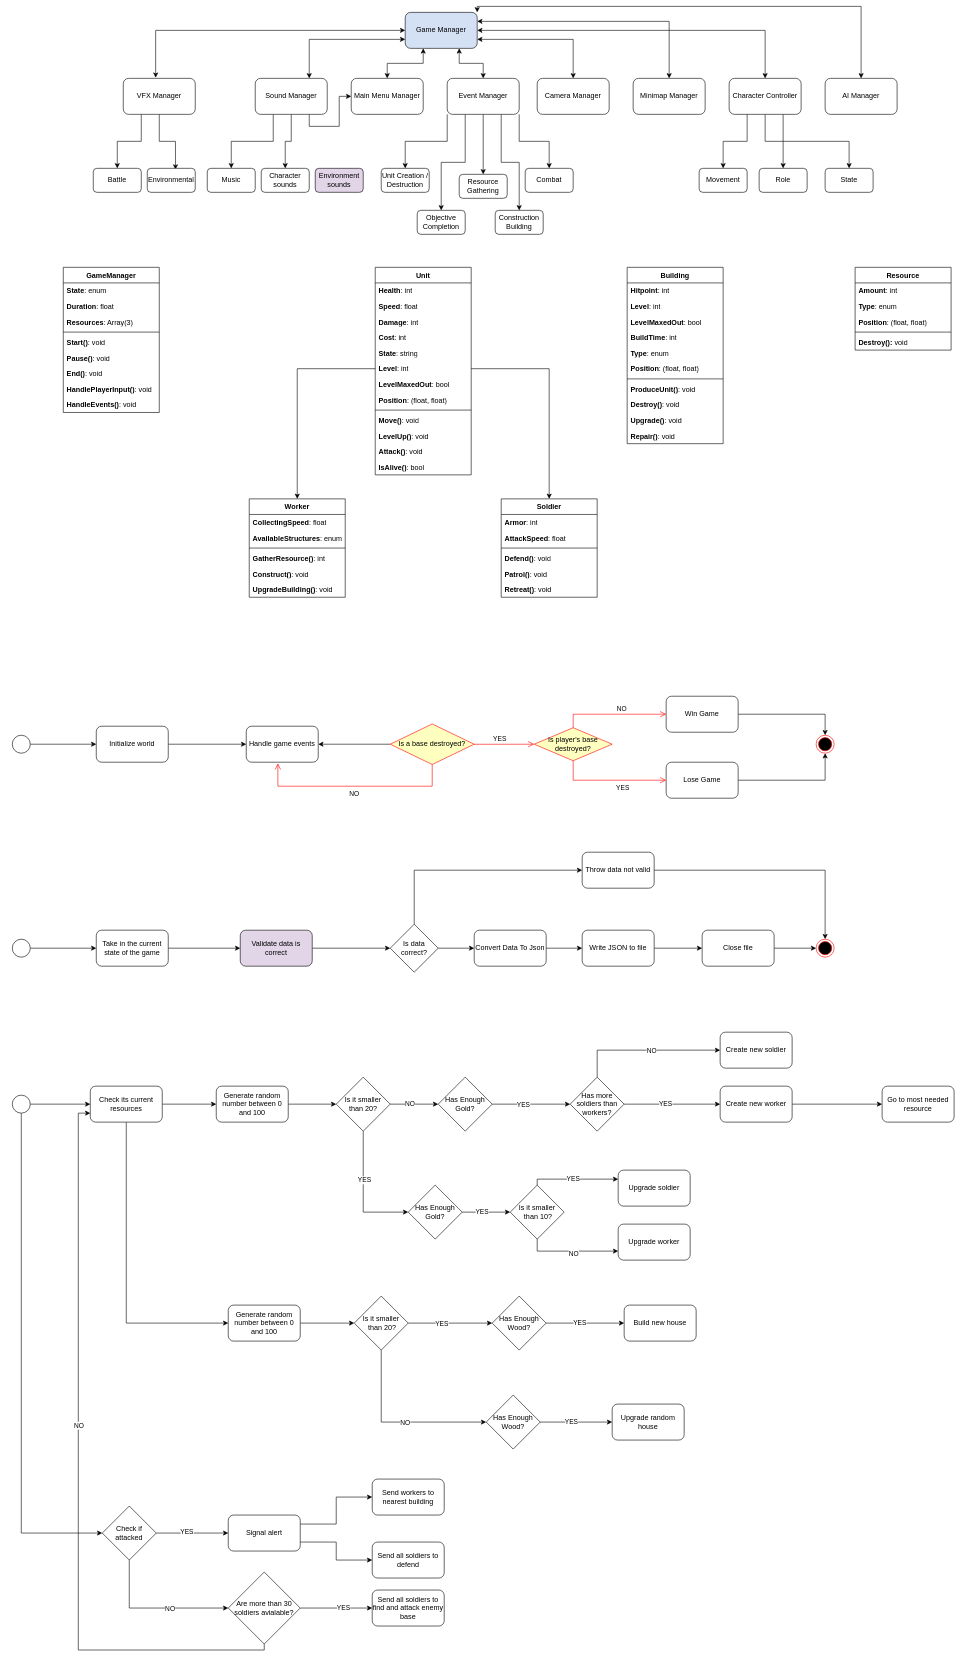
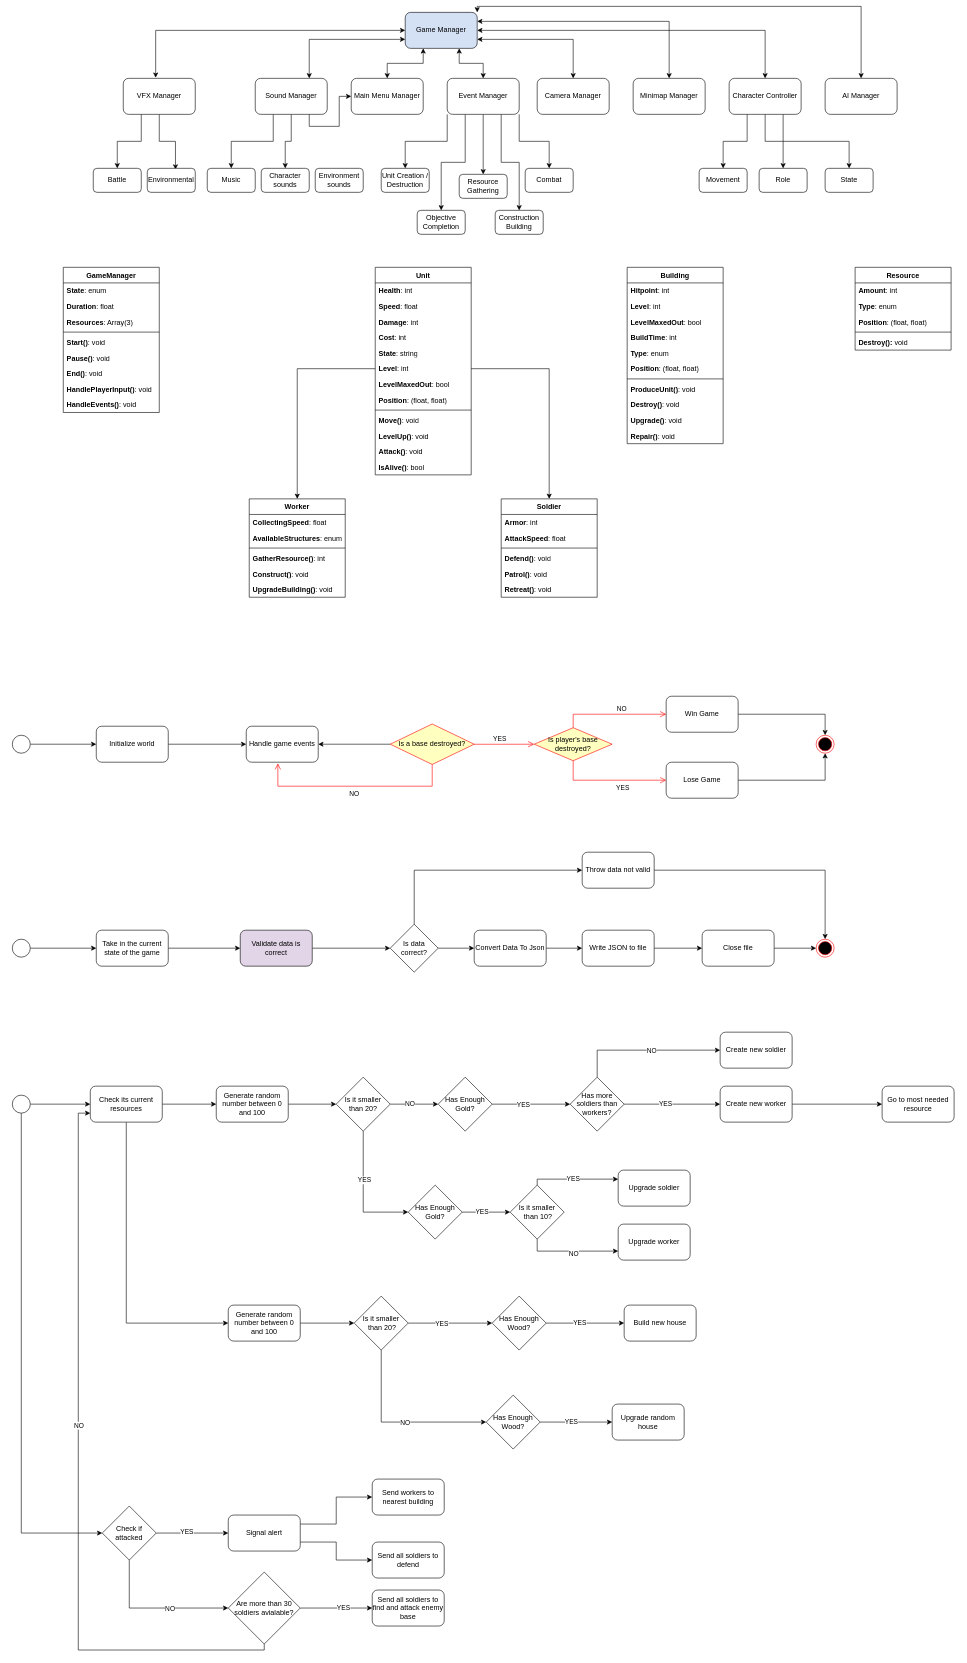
(339, 180) -> (339, 180)
